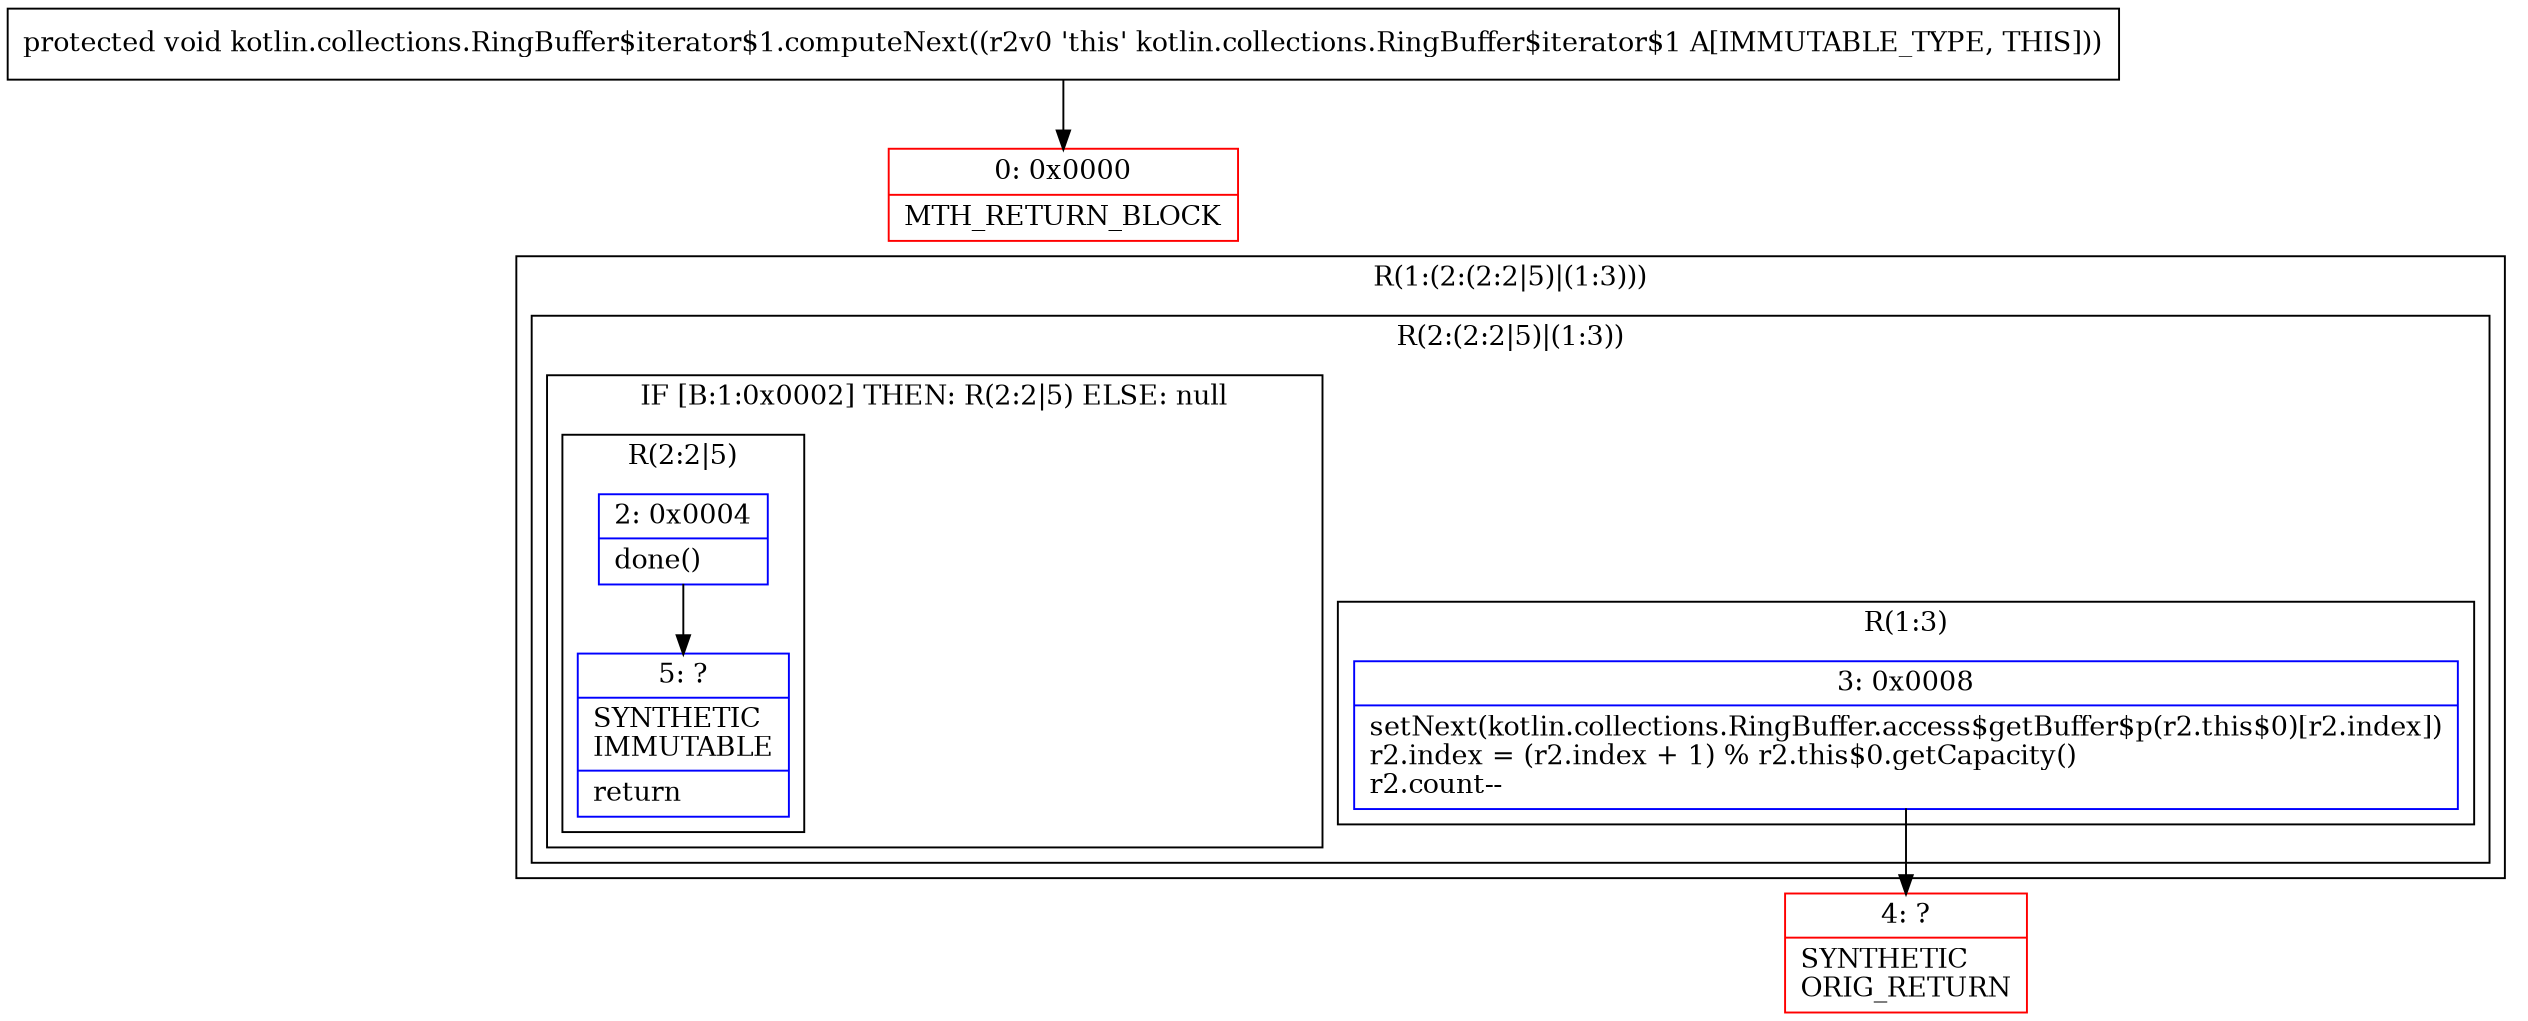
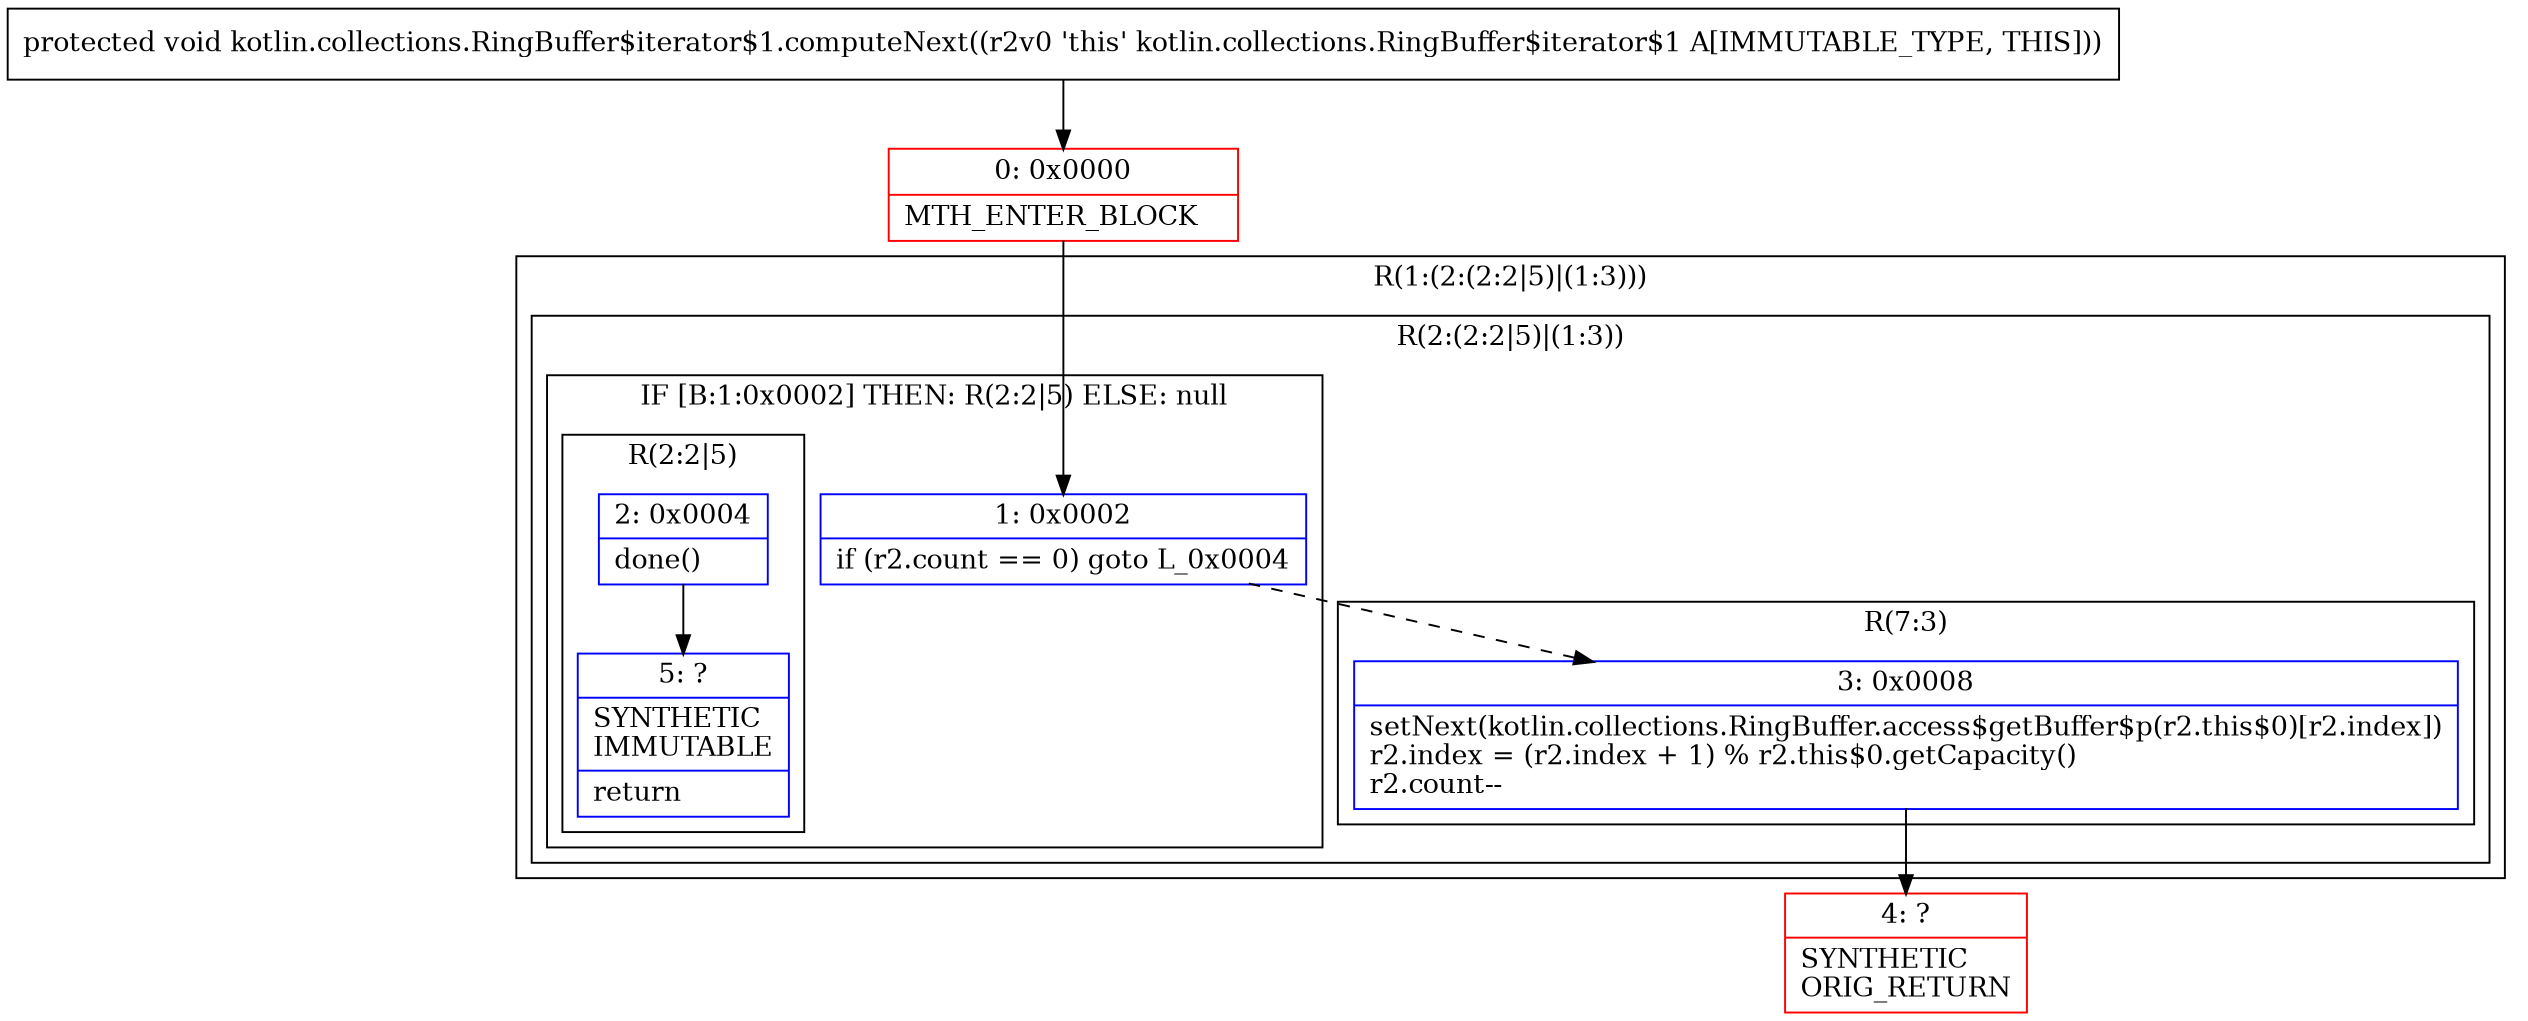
(1063, 217) -> (1052, 217)
none -> (1063, 539)
(1906, 624) -> (1906, 624)
